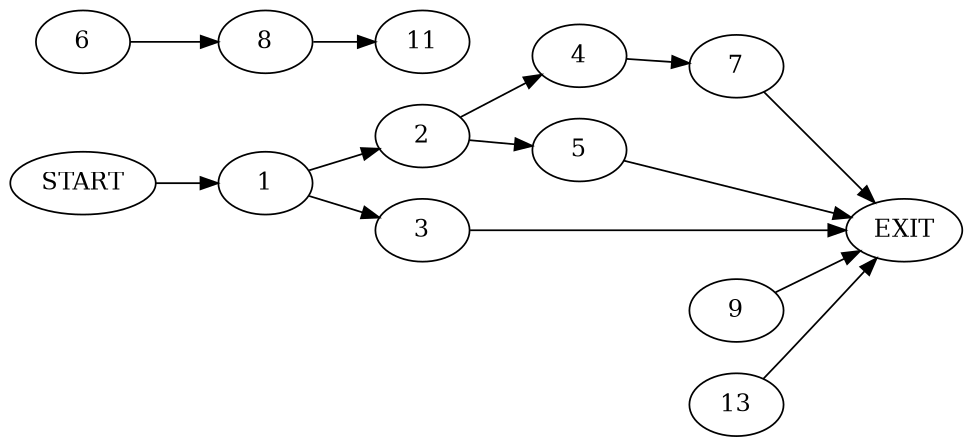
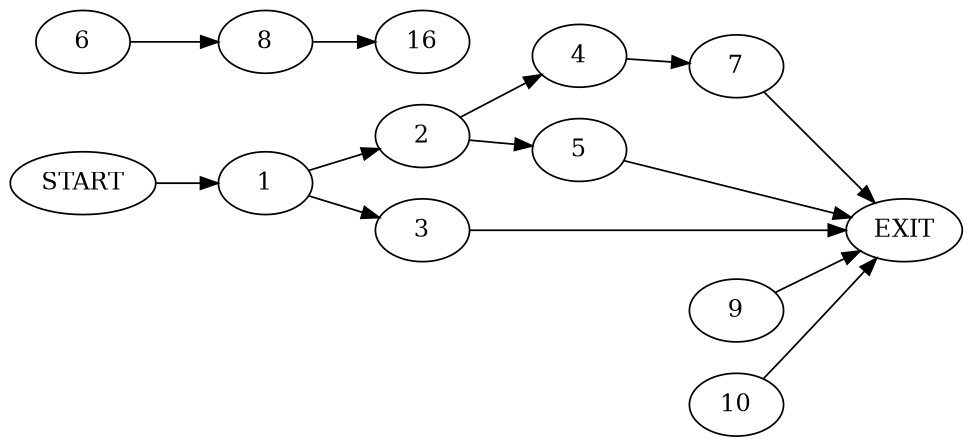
(422, 42) -> (422, 42)
(736, 405) -> (736, 405)
